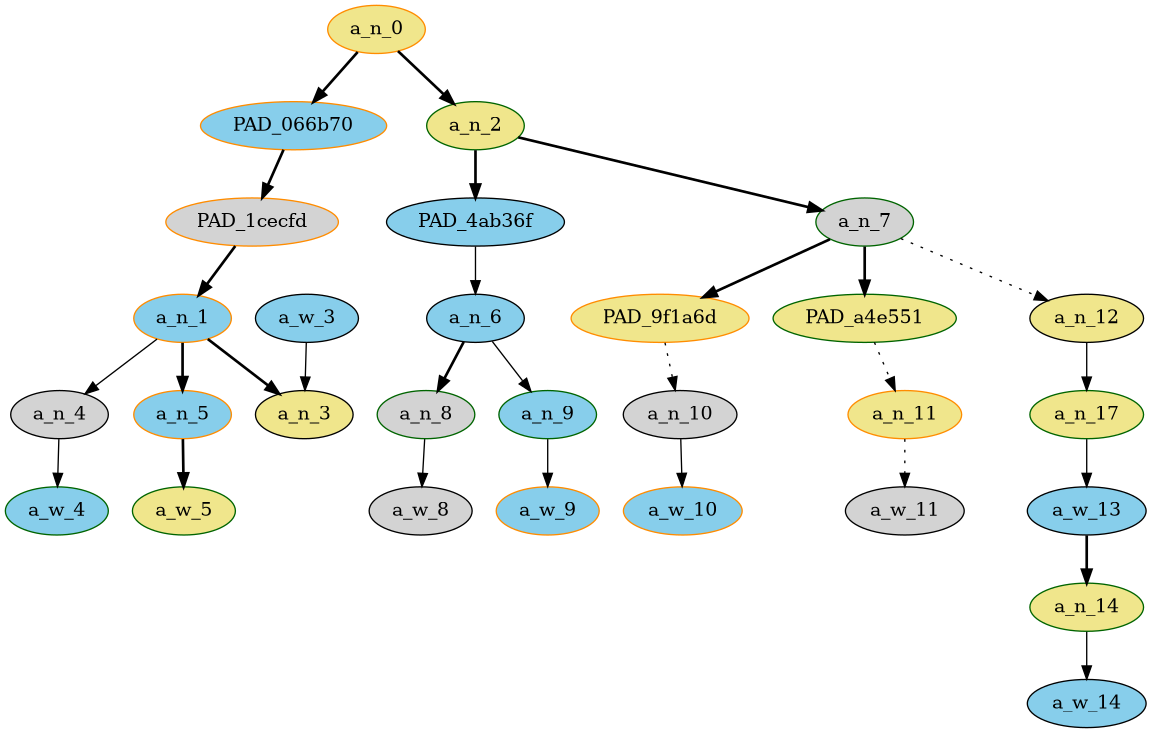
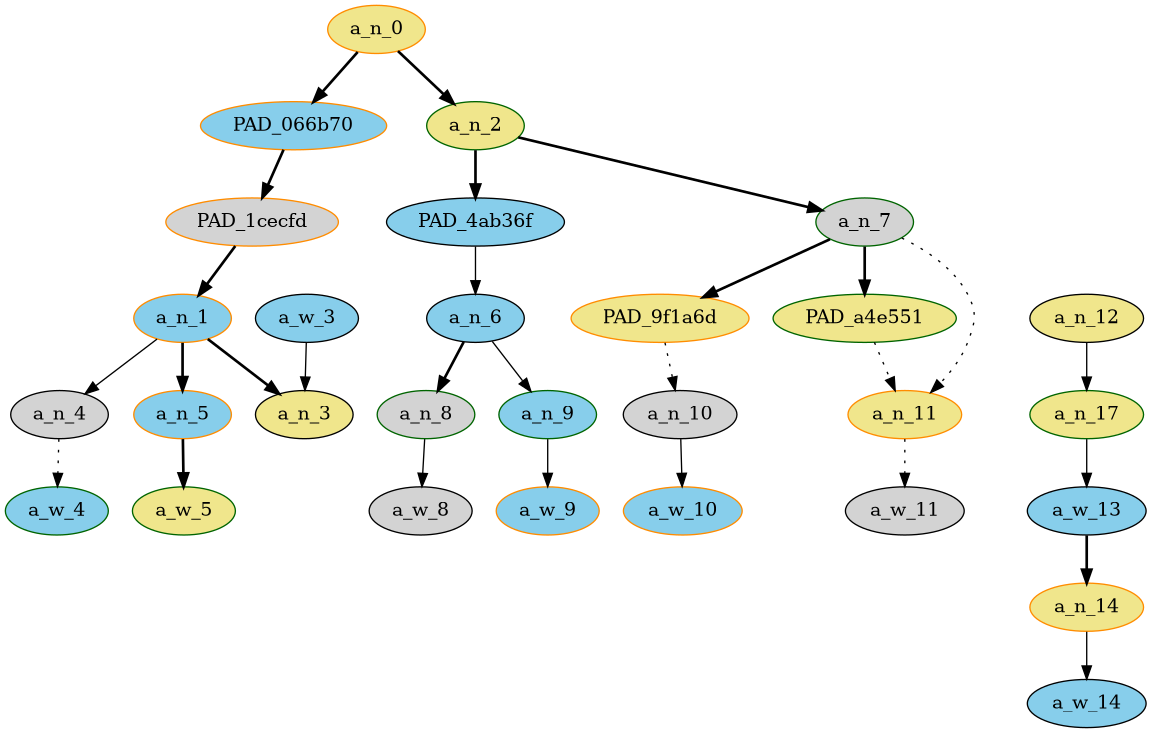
(968, 267) -> (970, 300)
(58, 456) -> (58, 456)
(1087, 607) -> (1087, 607)
